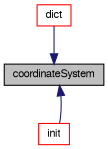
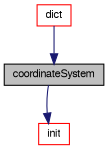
(61, 110) -> (47, 99)
